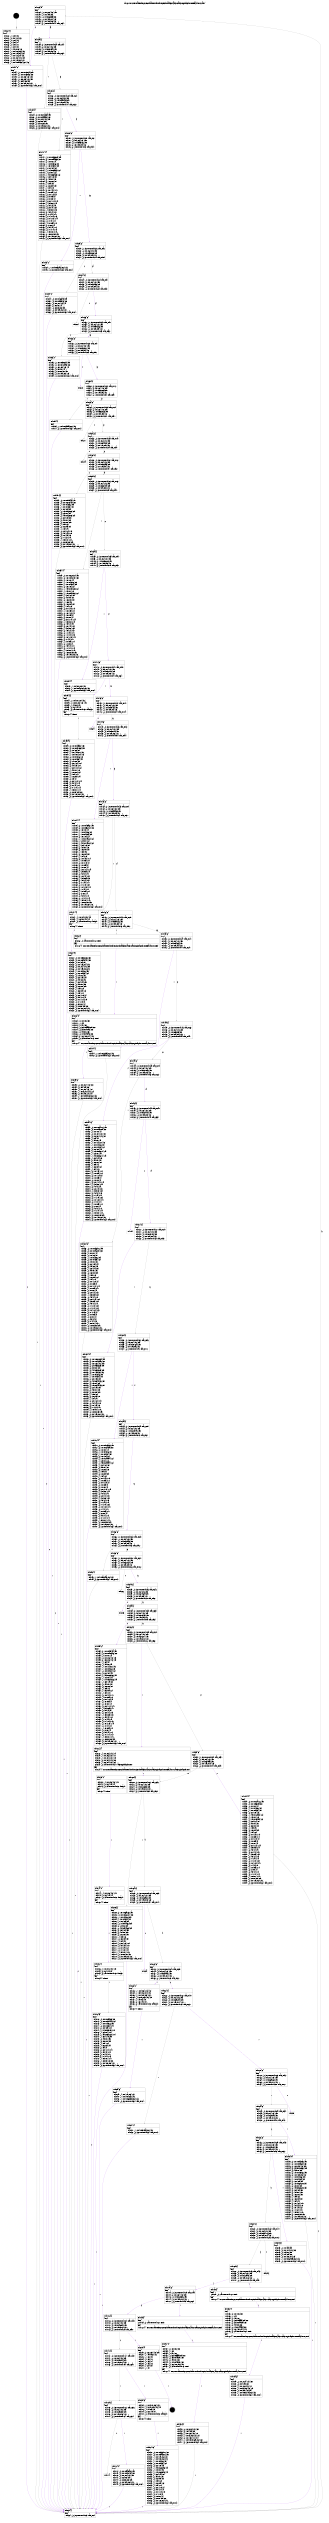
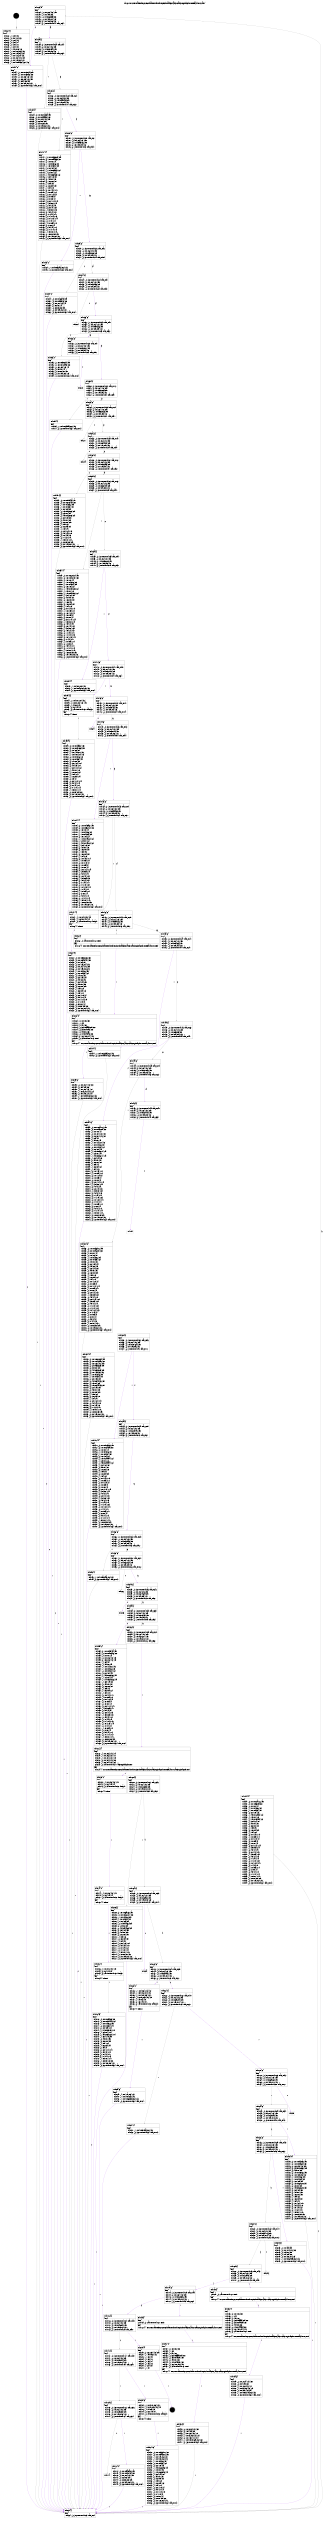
(92, 367) -> (101, 356)
(151, 1232) -> none
(207, 1759) -> none
(143, 1773) -> (125, 1773)
